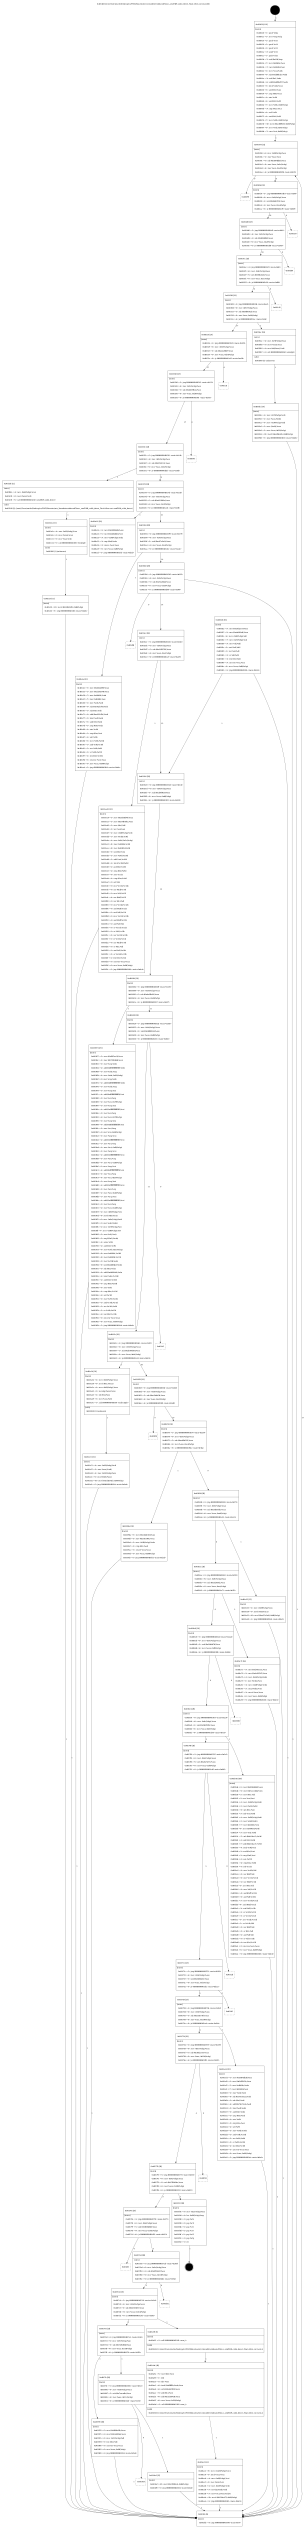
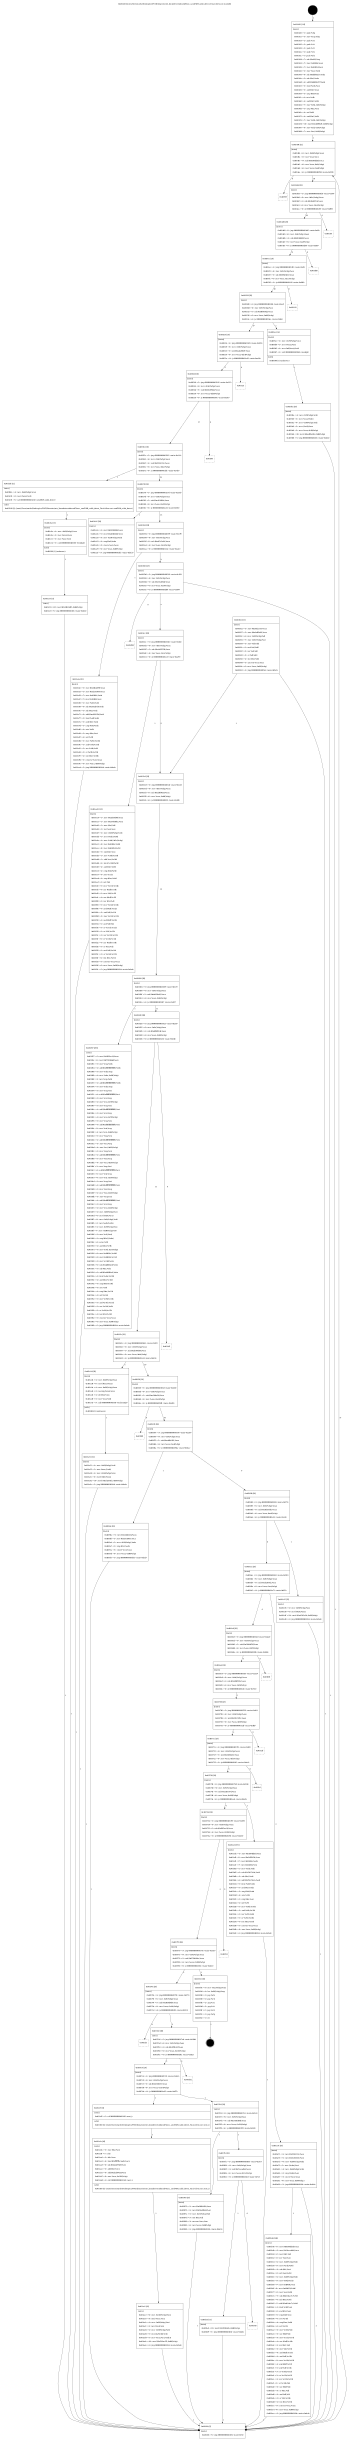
(236, 1754) -> (292, 2211)
